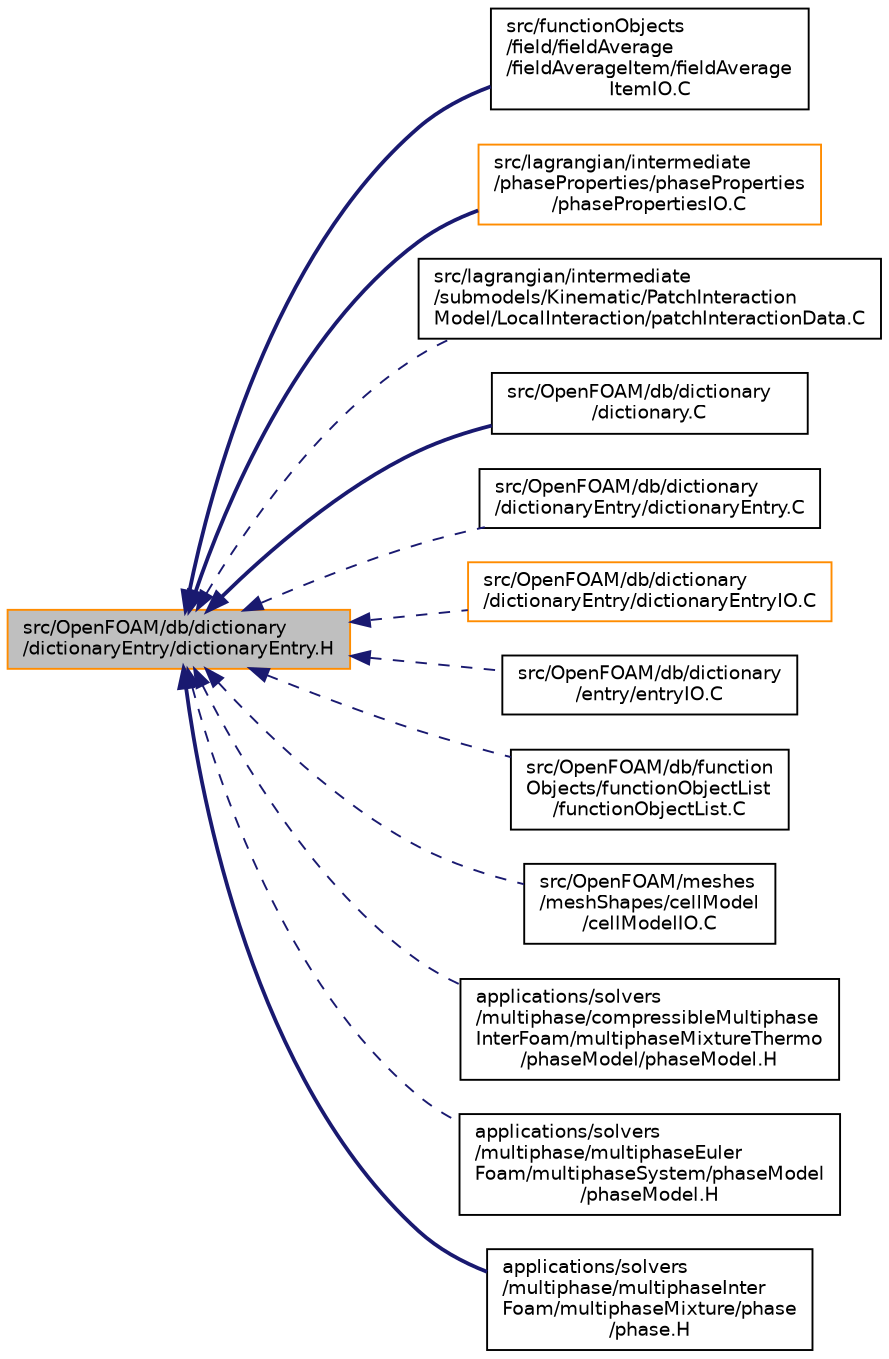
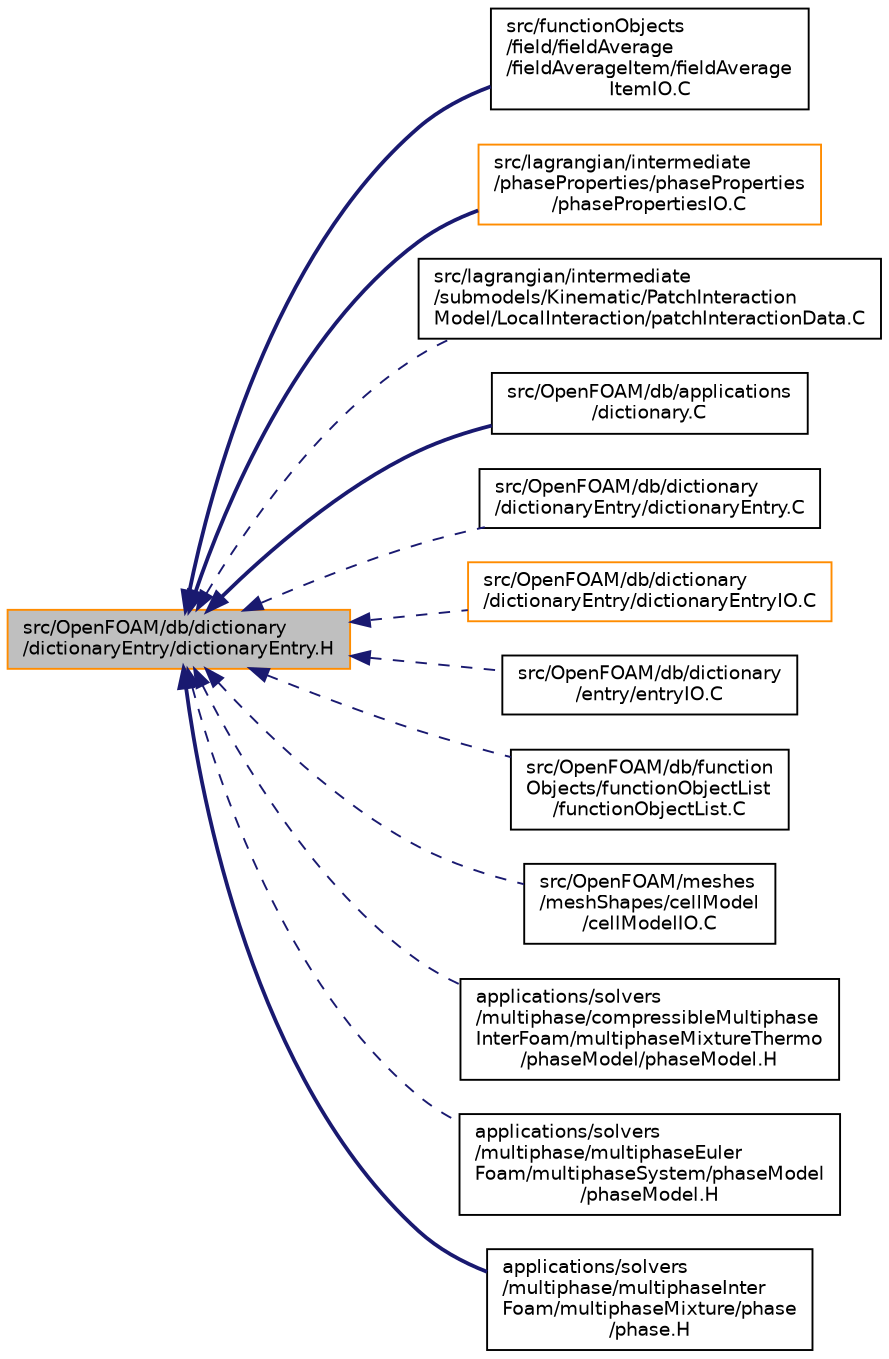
(650, 403) -> (650, 403)
